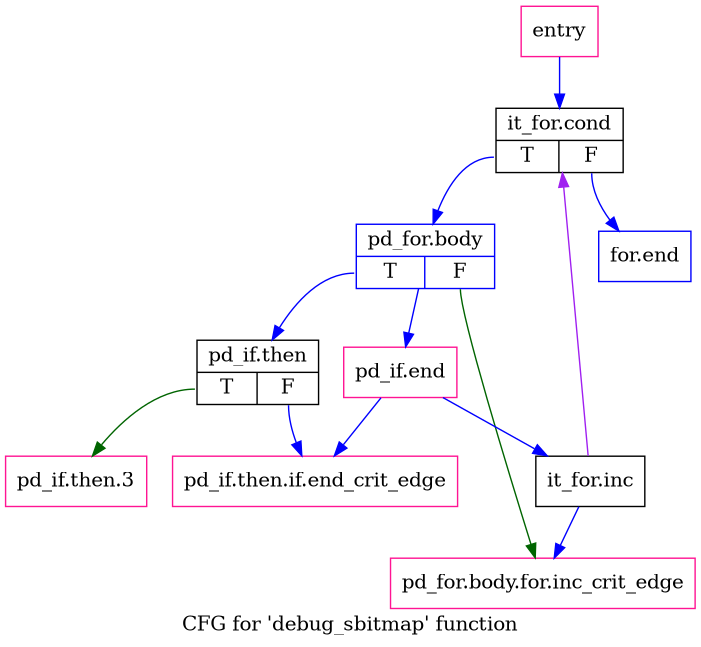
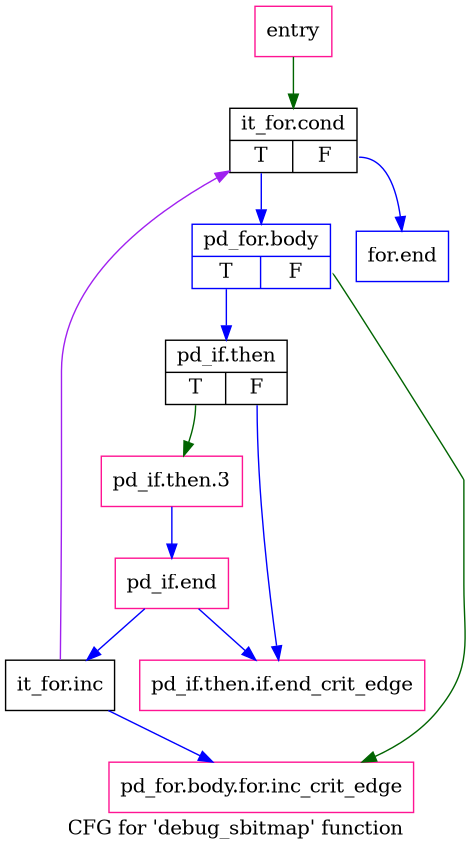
(560, 76) -> (293, 76)
(414, 311) -> (172, 525)
